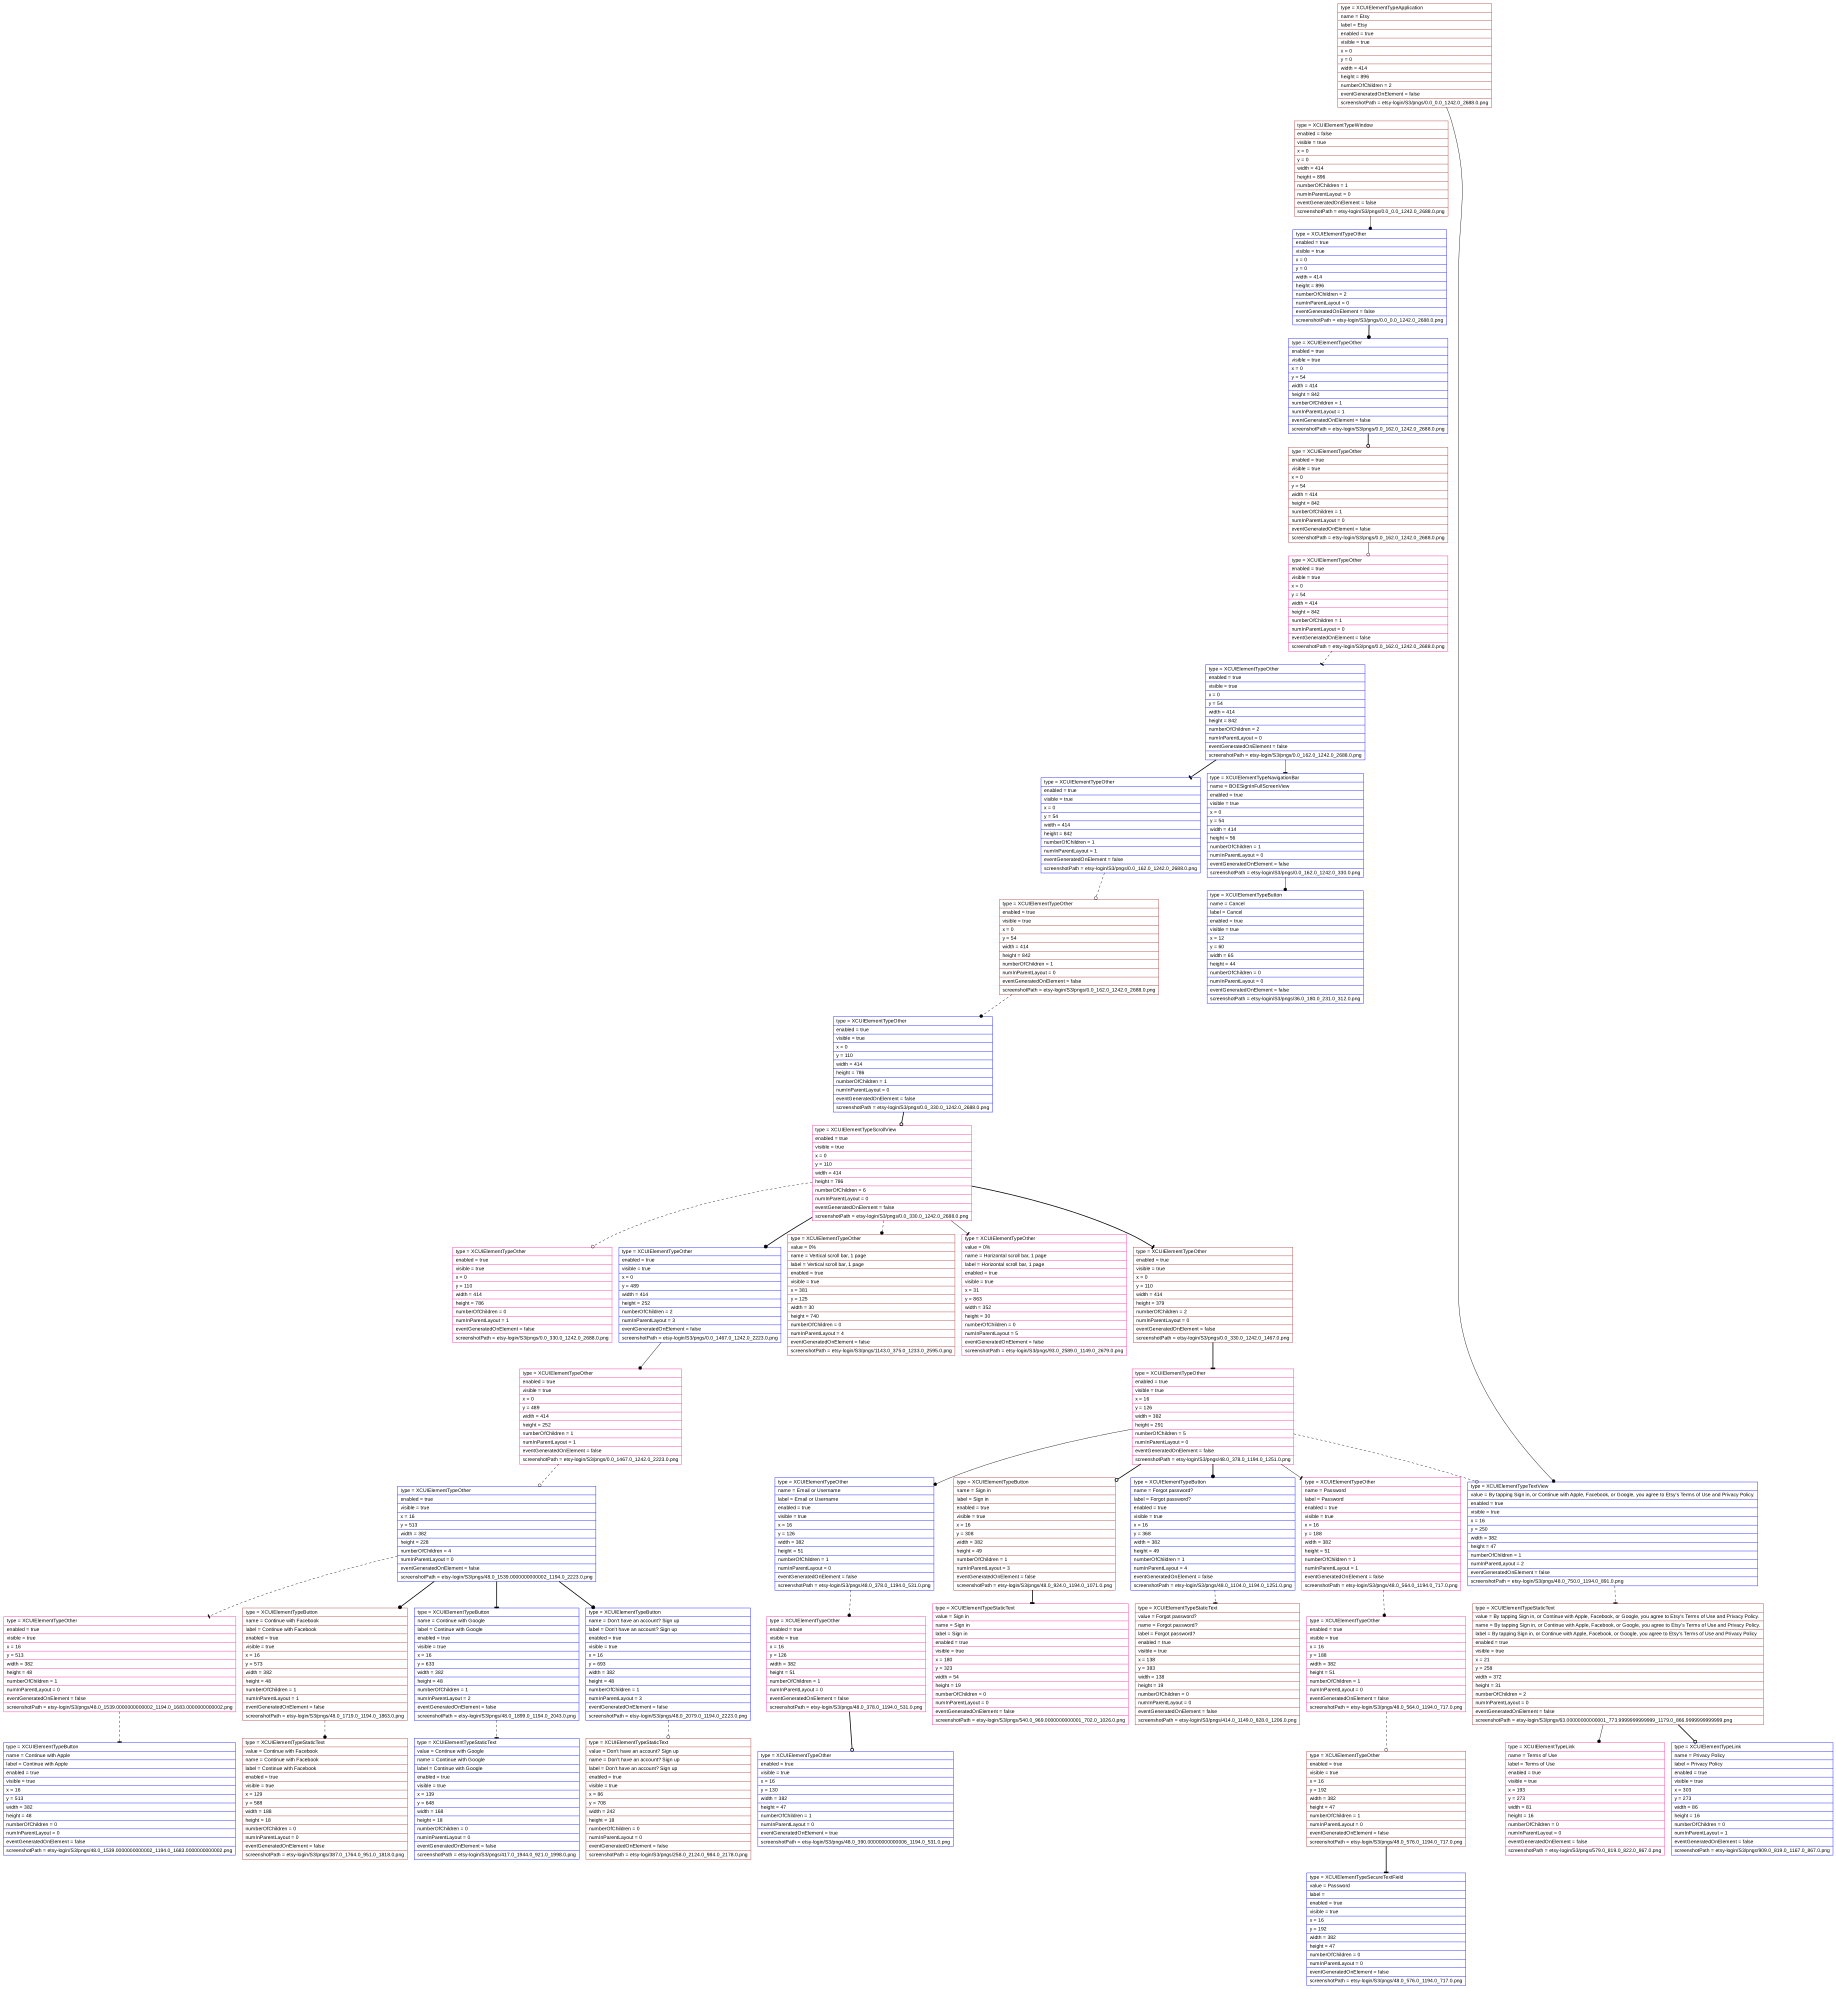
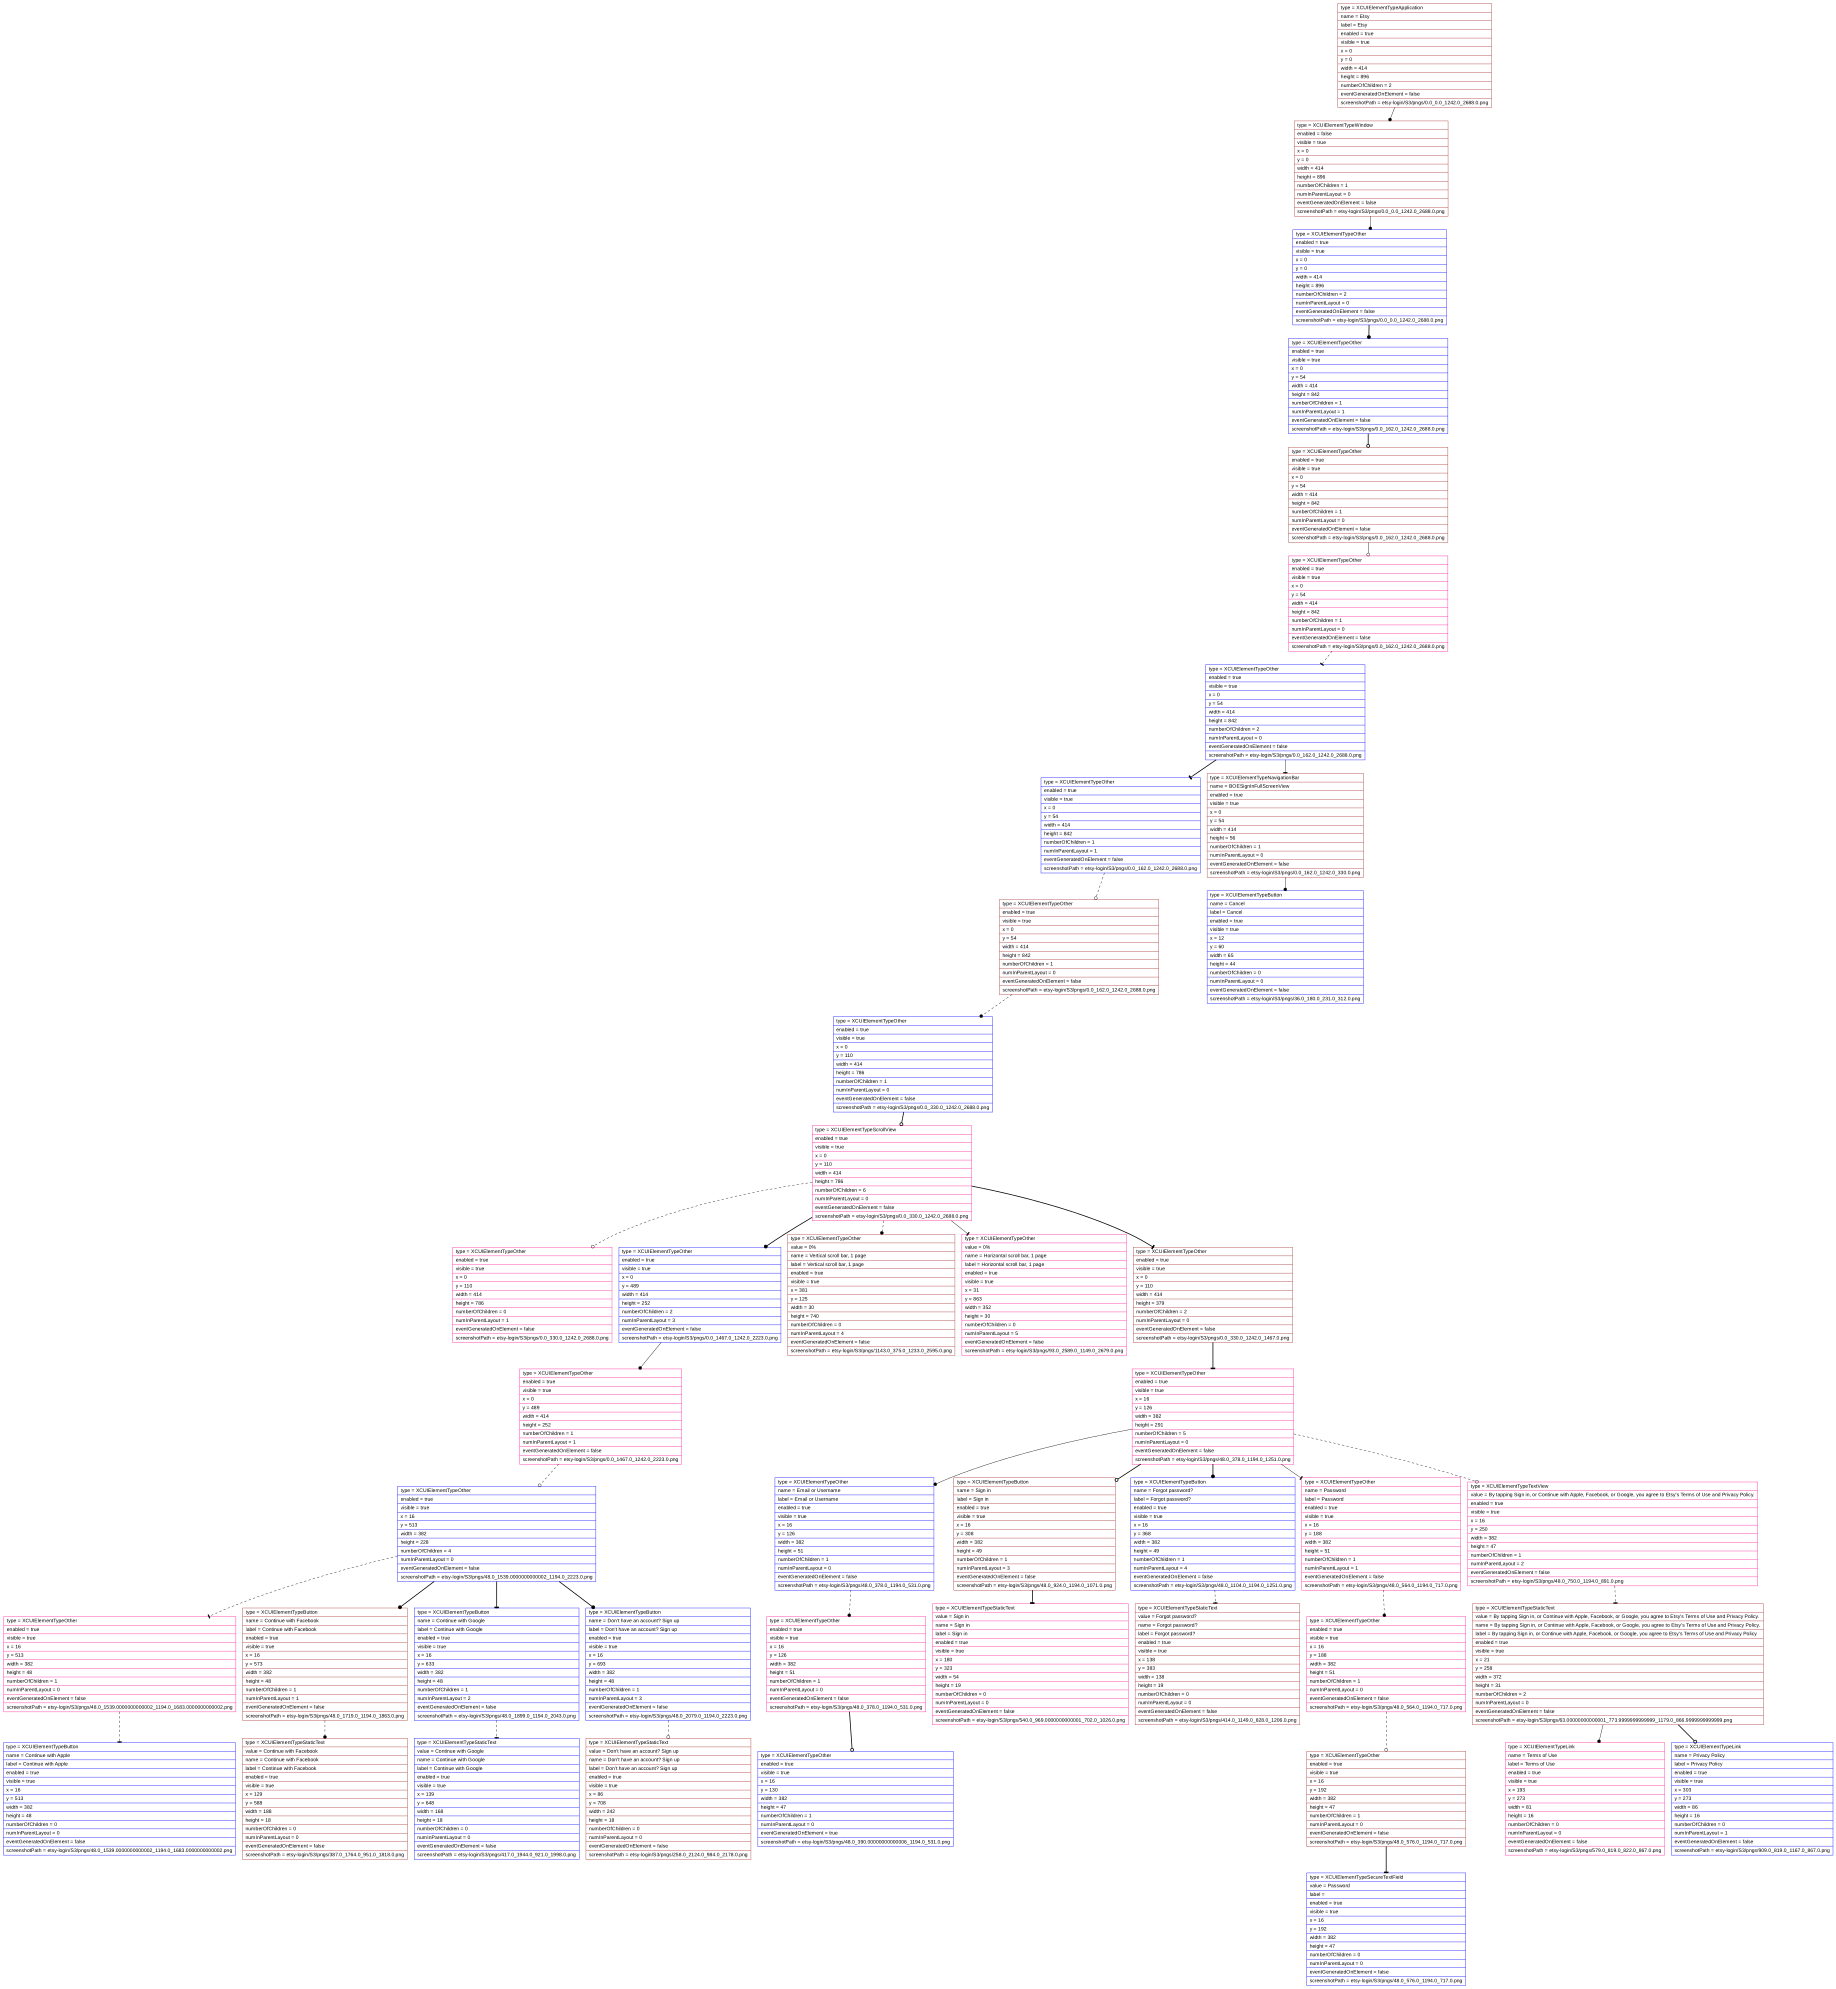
(1459, 806) -> (1393, 113)
(1285, 825) -> (1285, 825)
(1613, 1534) -> (1613, 1534)
